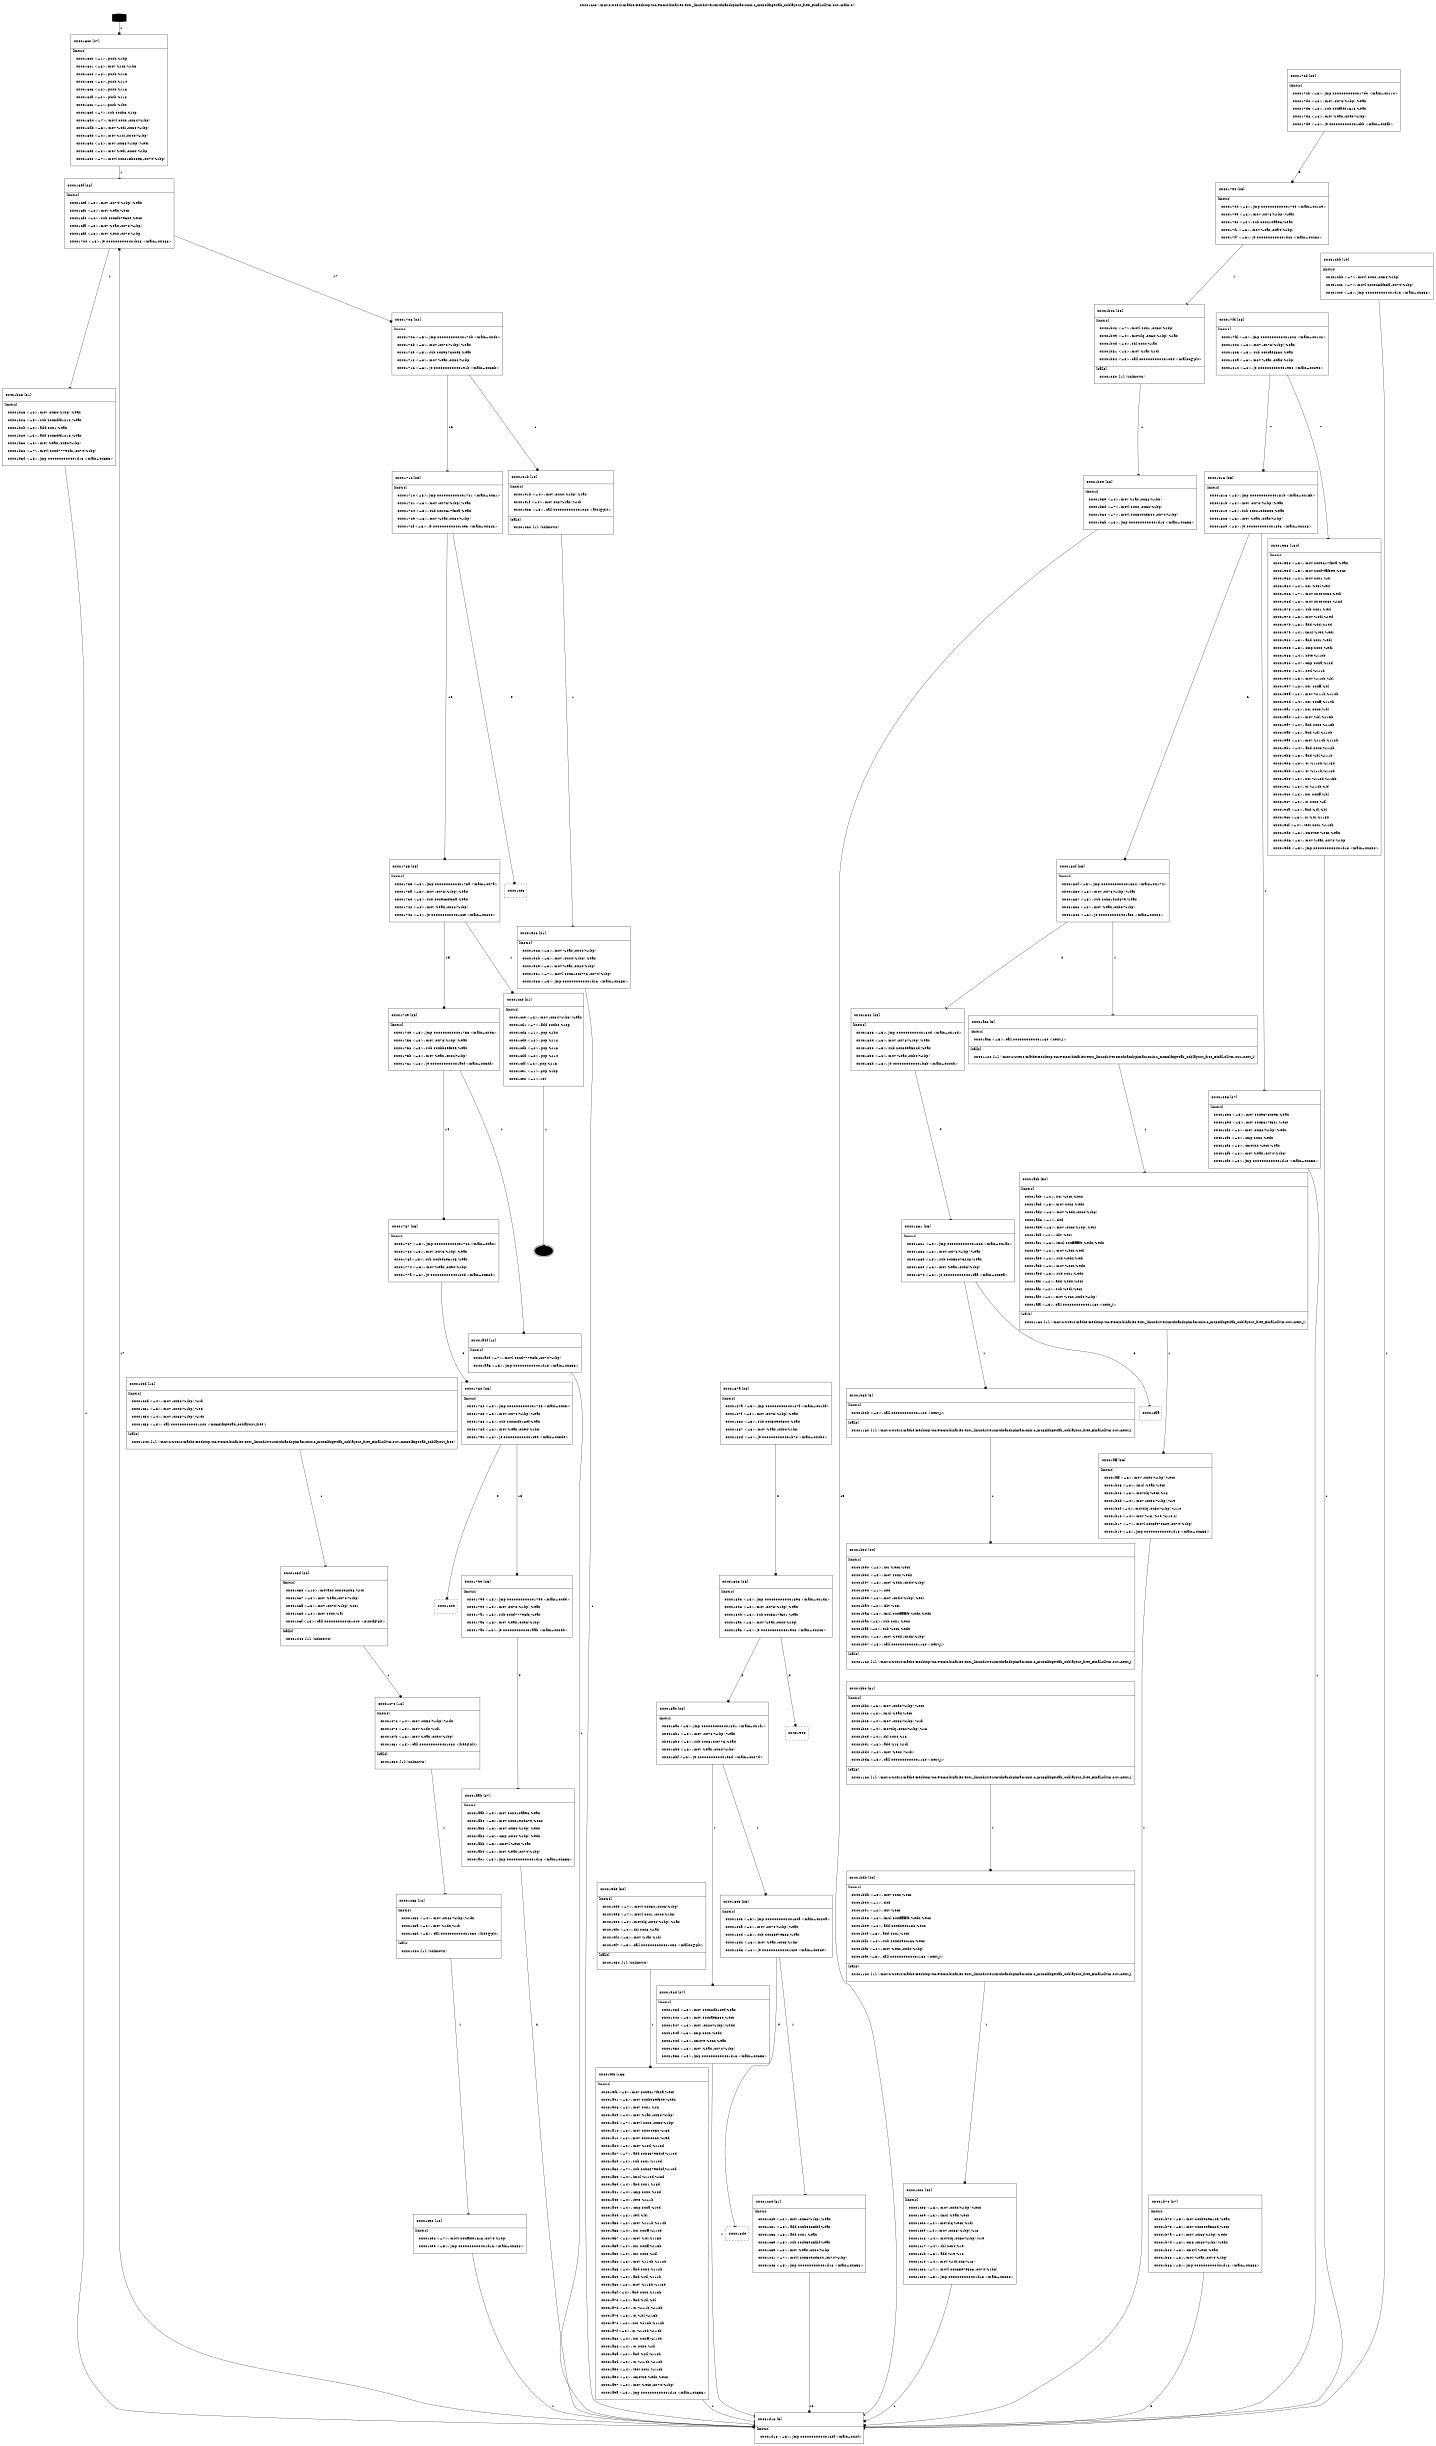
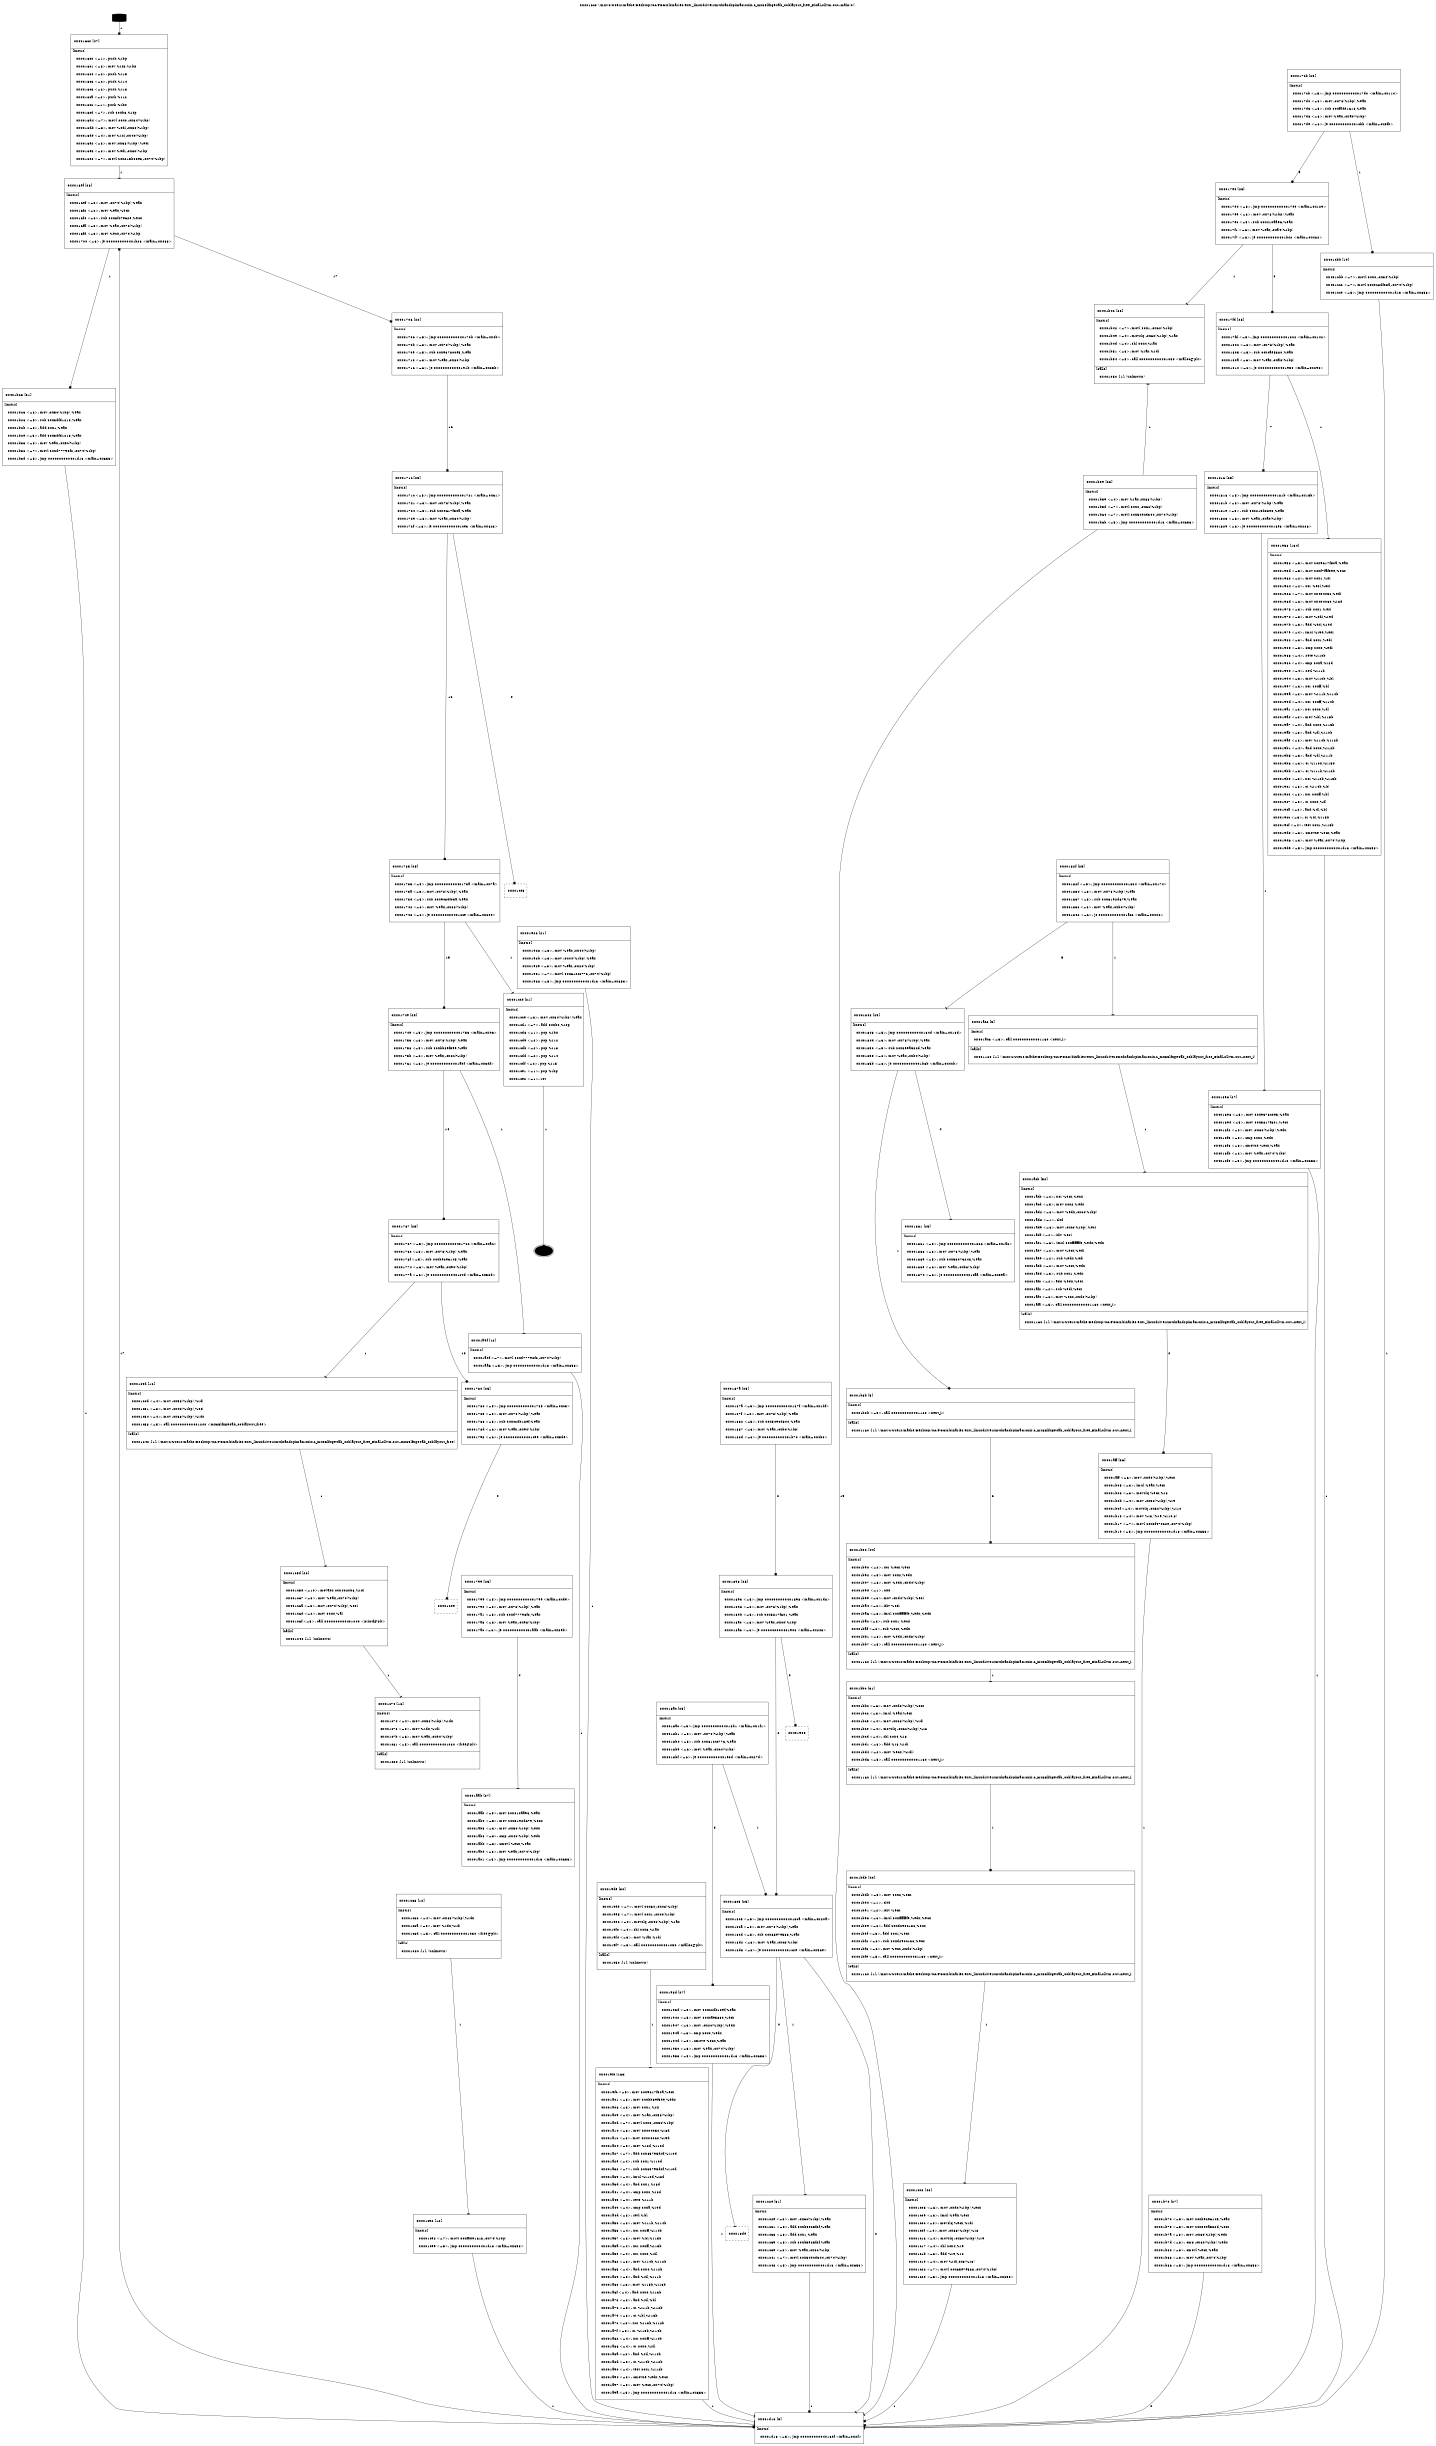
none -> (1361, 191)
none -> (1272, 277)
(90, 318) -> (90, 318)
(447, 423) -> (447, 423)
(1320, 427) -> (1320, 427)
(1138, 429) -> (1146, 430)
(561, 502) -> none
(1187, 695) -> none
(488, 957) -> (488, 957)
(1062, 958) -> (1062, 958)
(507, 1197) -> (507, 1197)
none -> (371, 1329)
(975, 1334) -> (876, 1240)
(463, 1353) -> (463, 1353)
(1169, 1353) -> (1169, 1353)
(1150, 1413) -> none
(992, 1496) -> (992, 1496)
(517, 1508) -> none
(745, 1668) -> (776, 1765)
(382, 1671) -> (382, 1671)
none -> (991, 1675)
(714, 1828) -> (714, 1828)
(438, 1831) -> none
(650, 2018) -> (650, 2018)
(975, 2082) -> (975, 2082)
(549, 2228) -> (873, 2178)
(811, 2406) -> (811, 2406)
